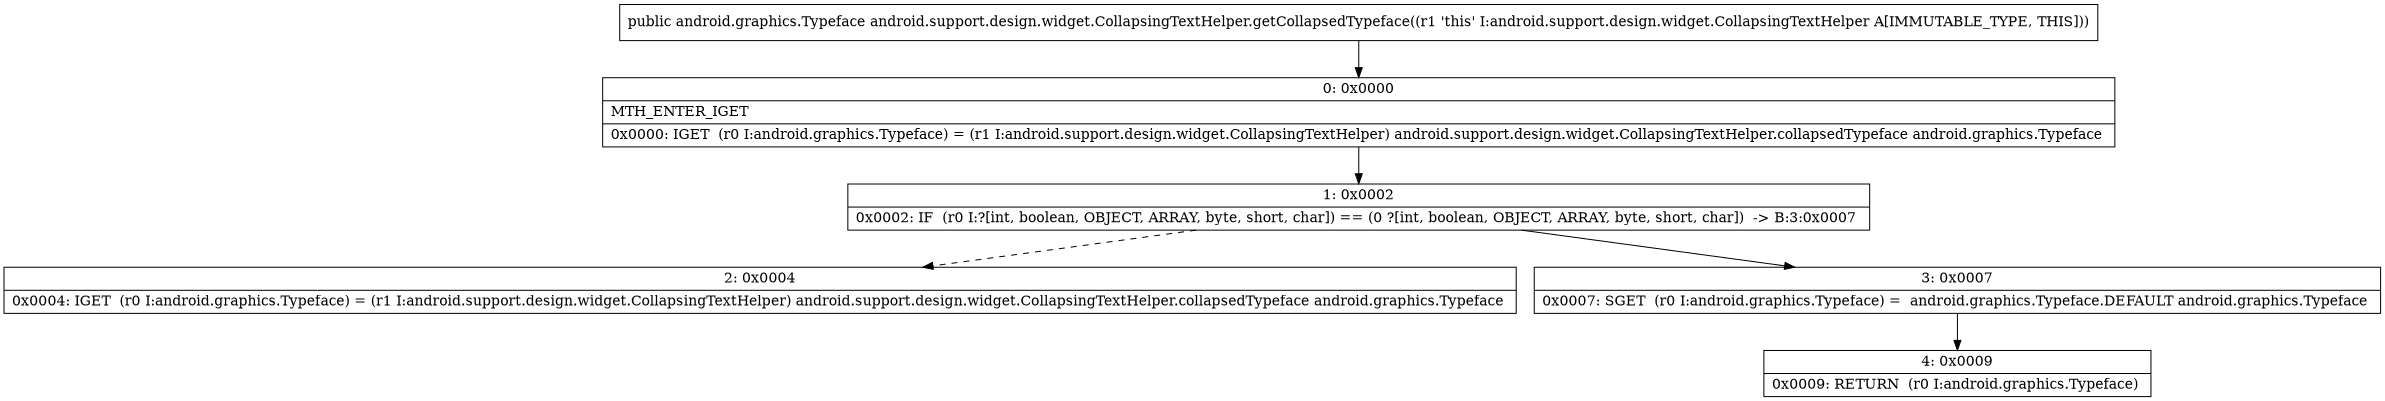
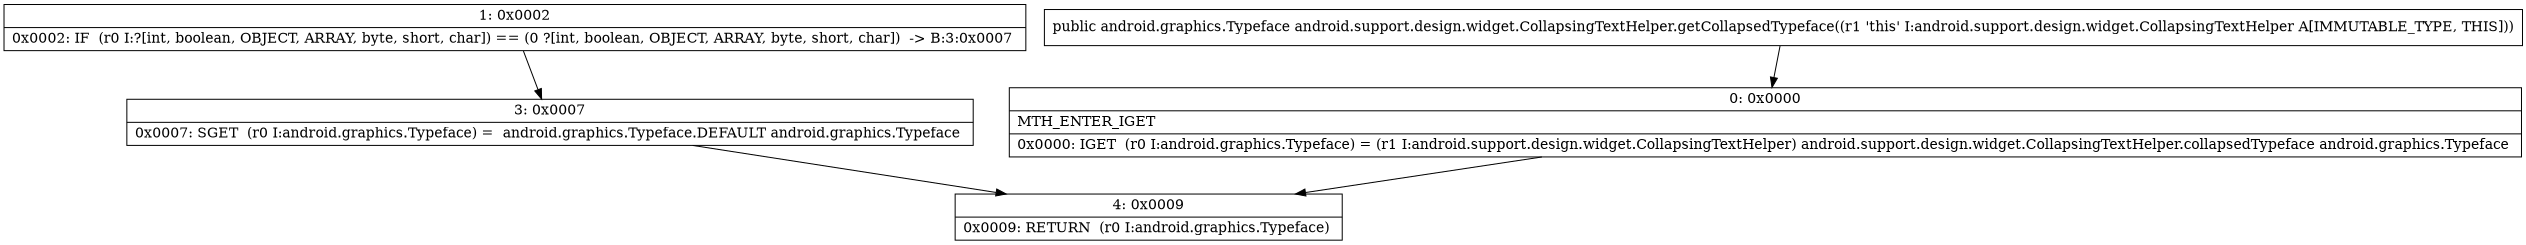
(1359, 160) -> (1424, 175)
(760, 290) -> none
